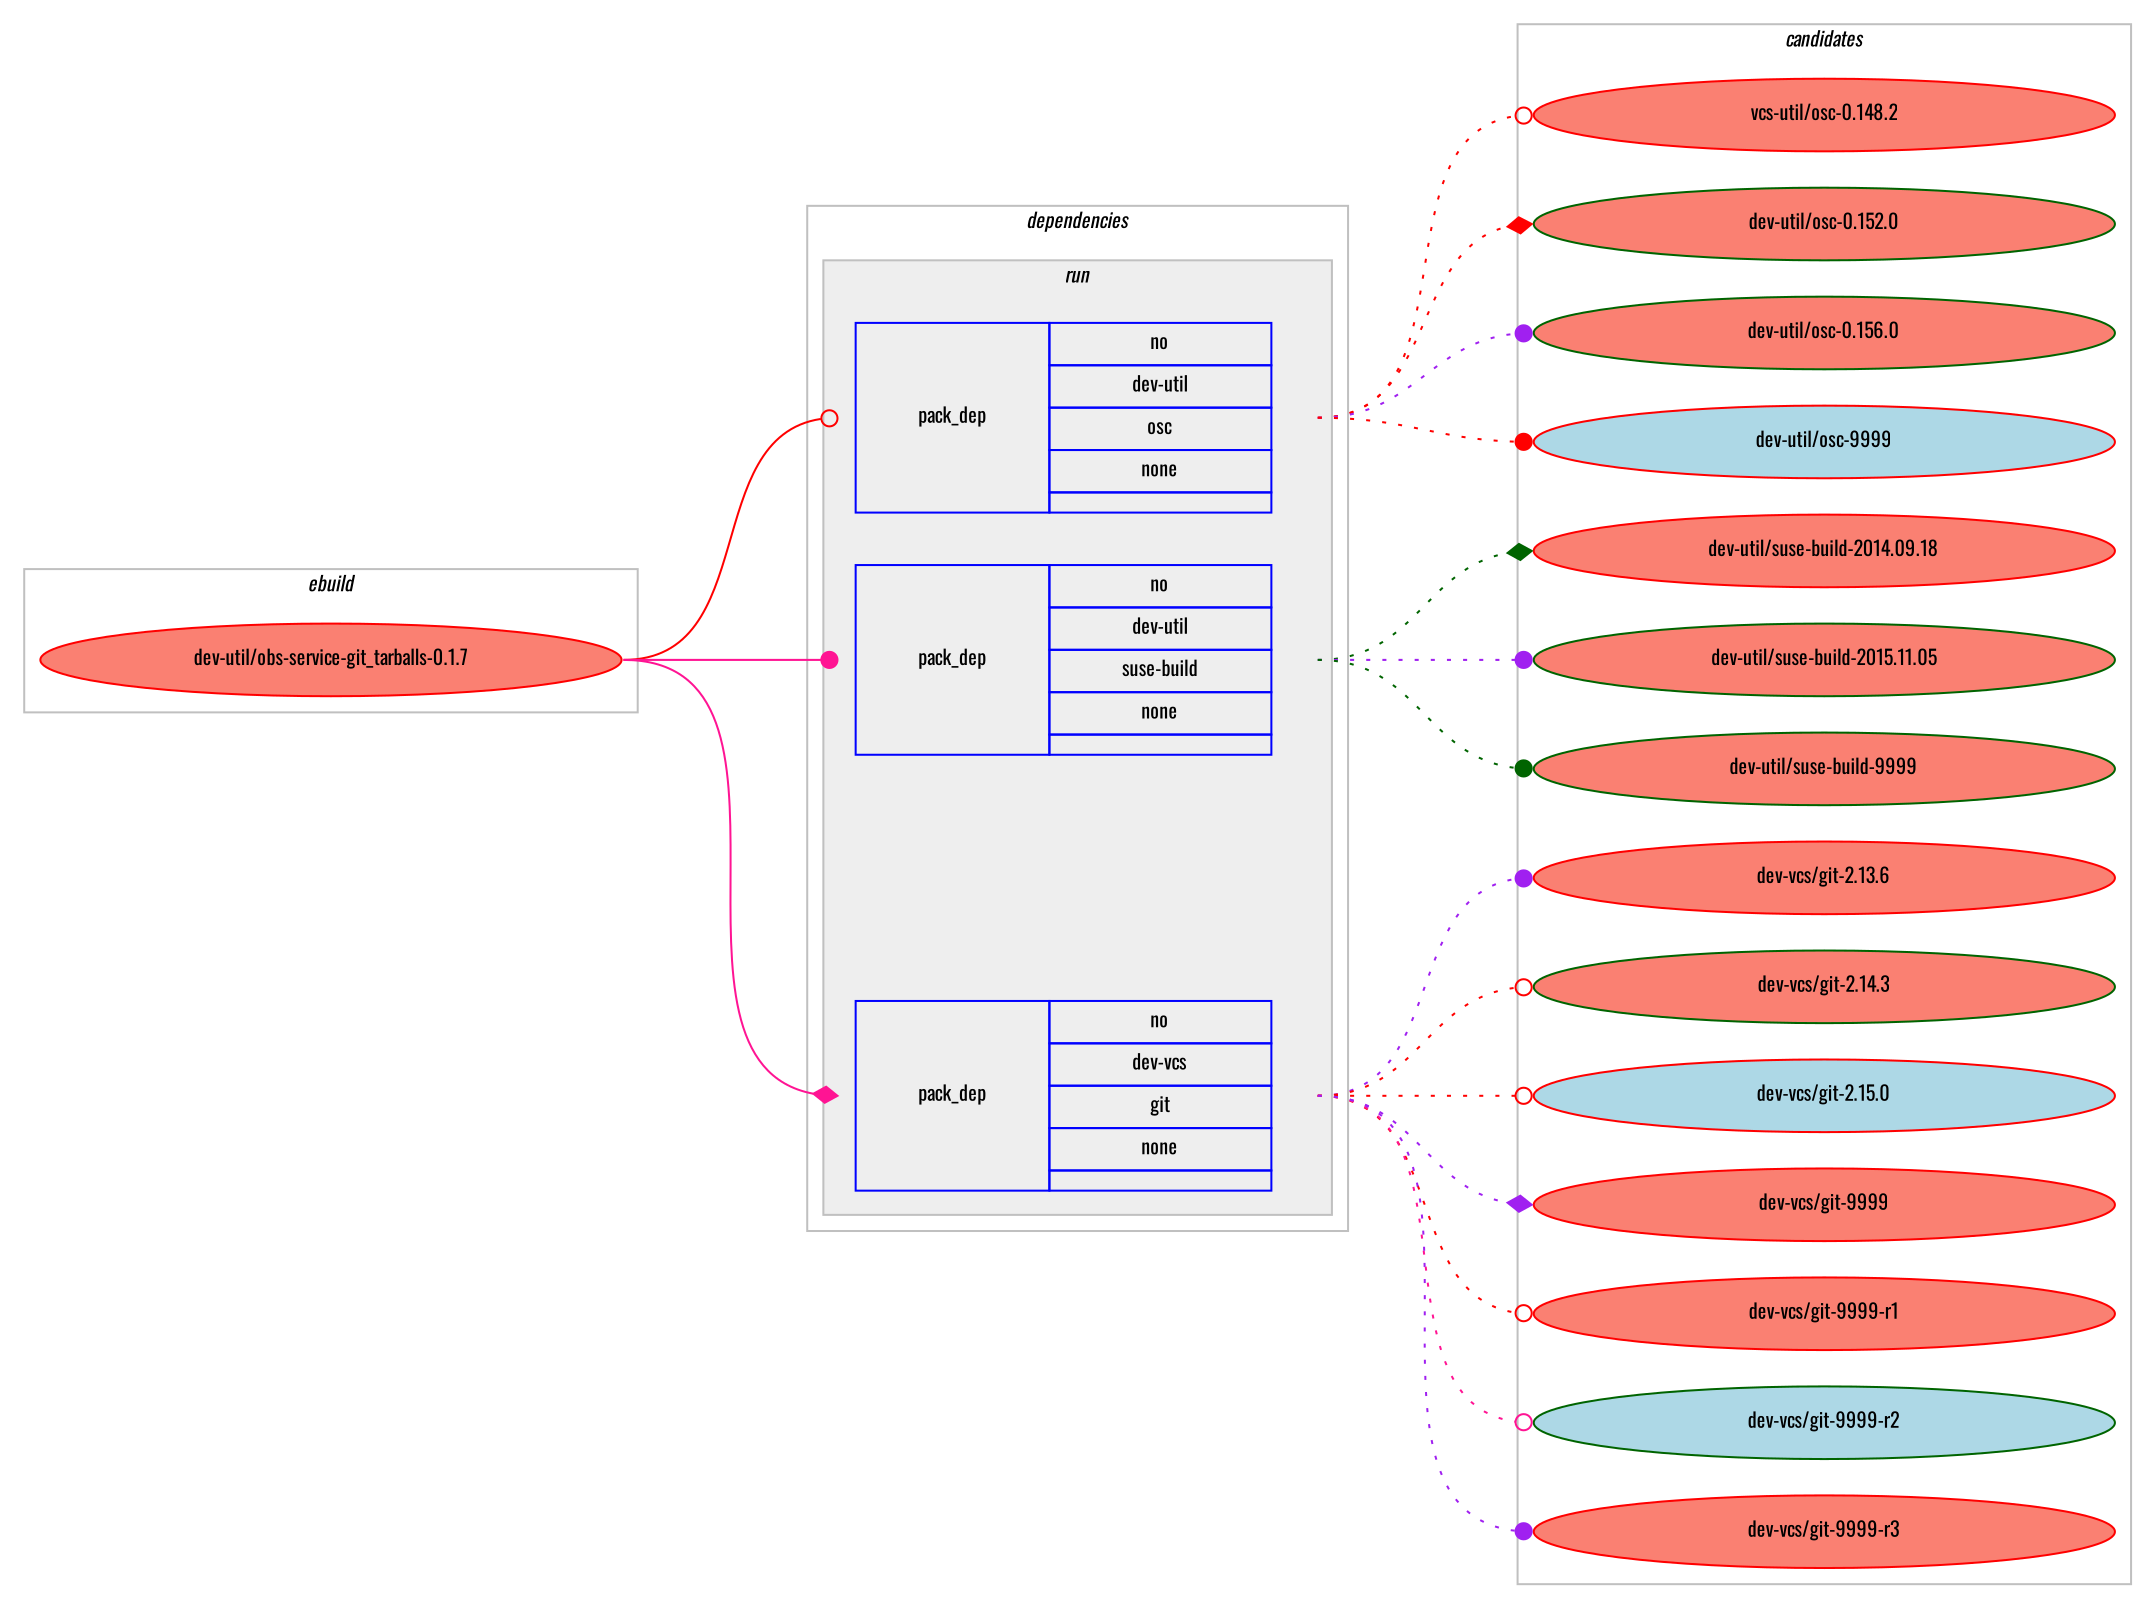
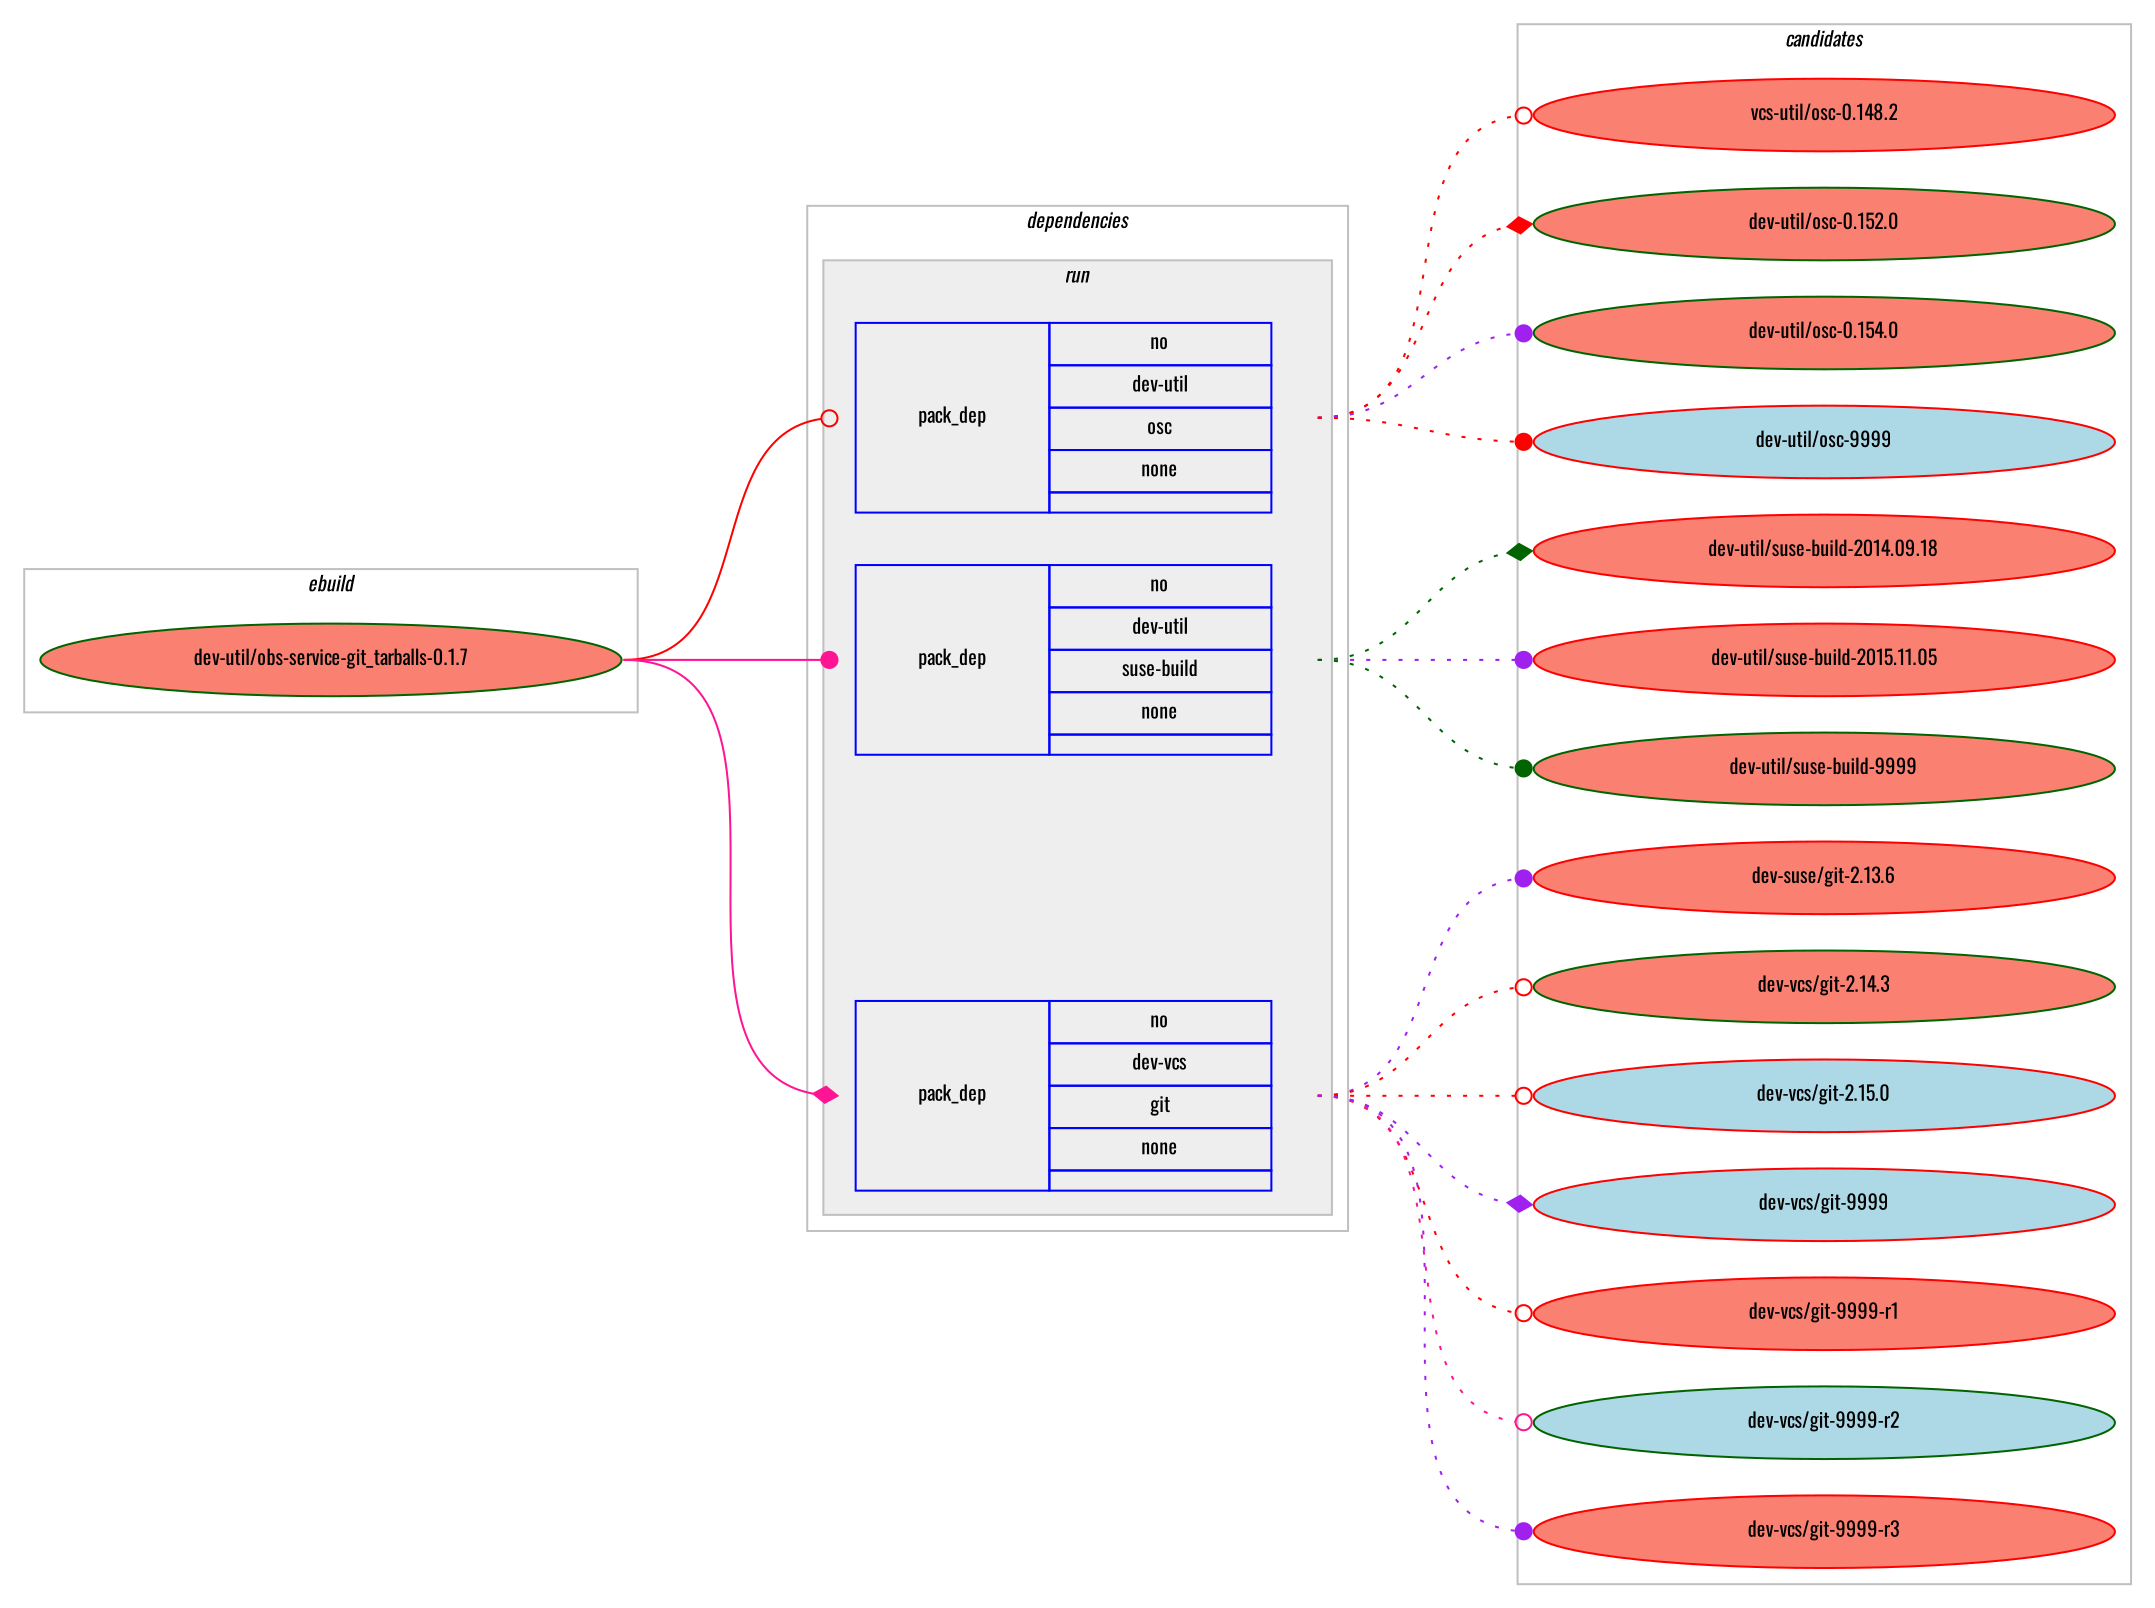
(1824, 333) -> (1824, 333)
(331, 660) -> (331, 660)
(1824, 660) -> (1824, 660)
(1824, 878) -> (1824, 878)
(1824, 1205) -> (1824, 1205)
